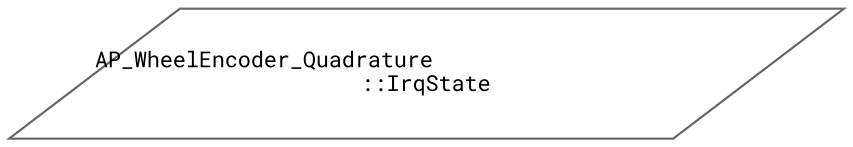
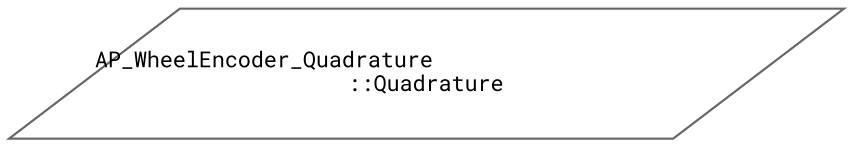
(426, 74) -> (426, 74)
